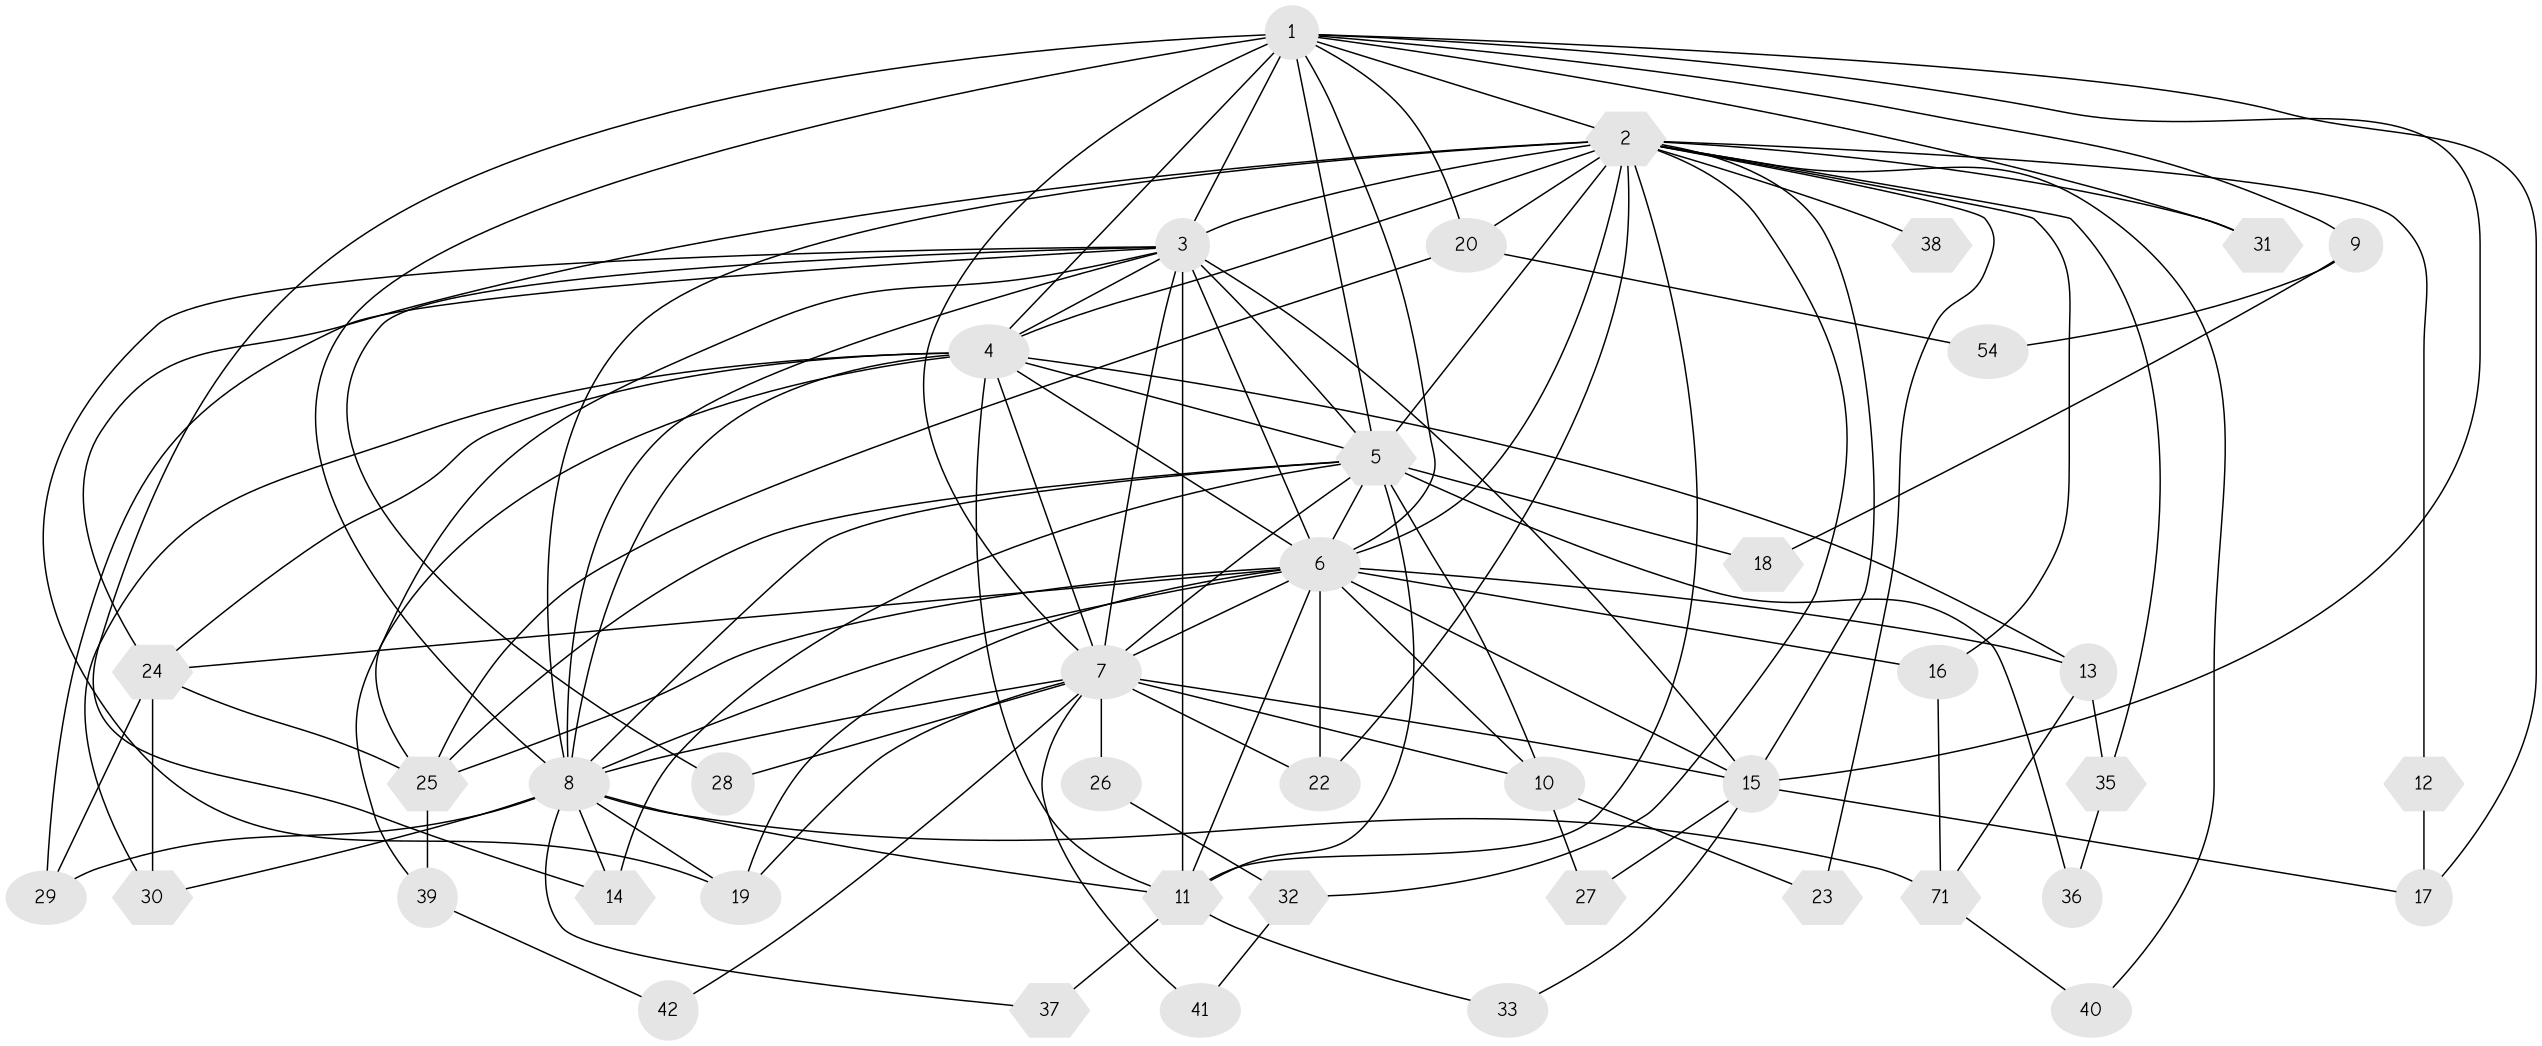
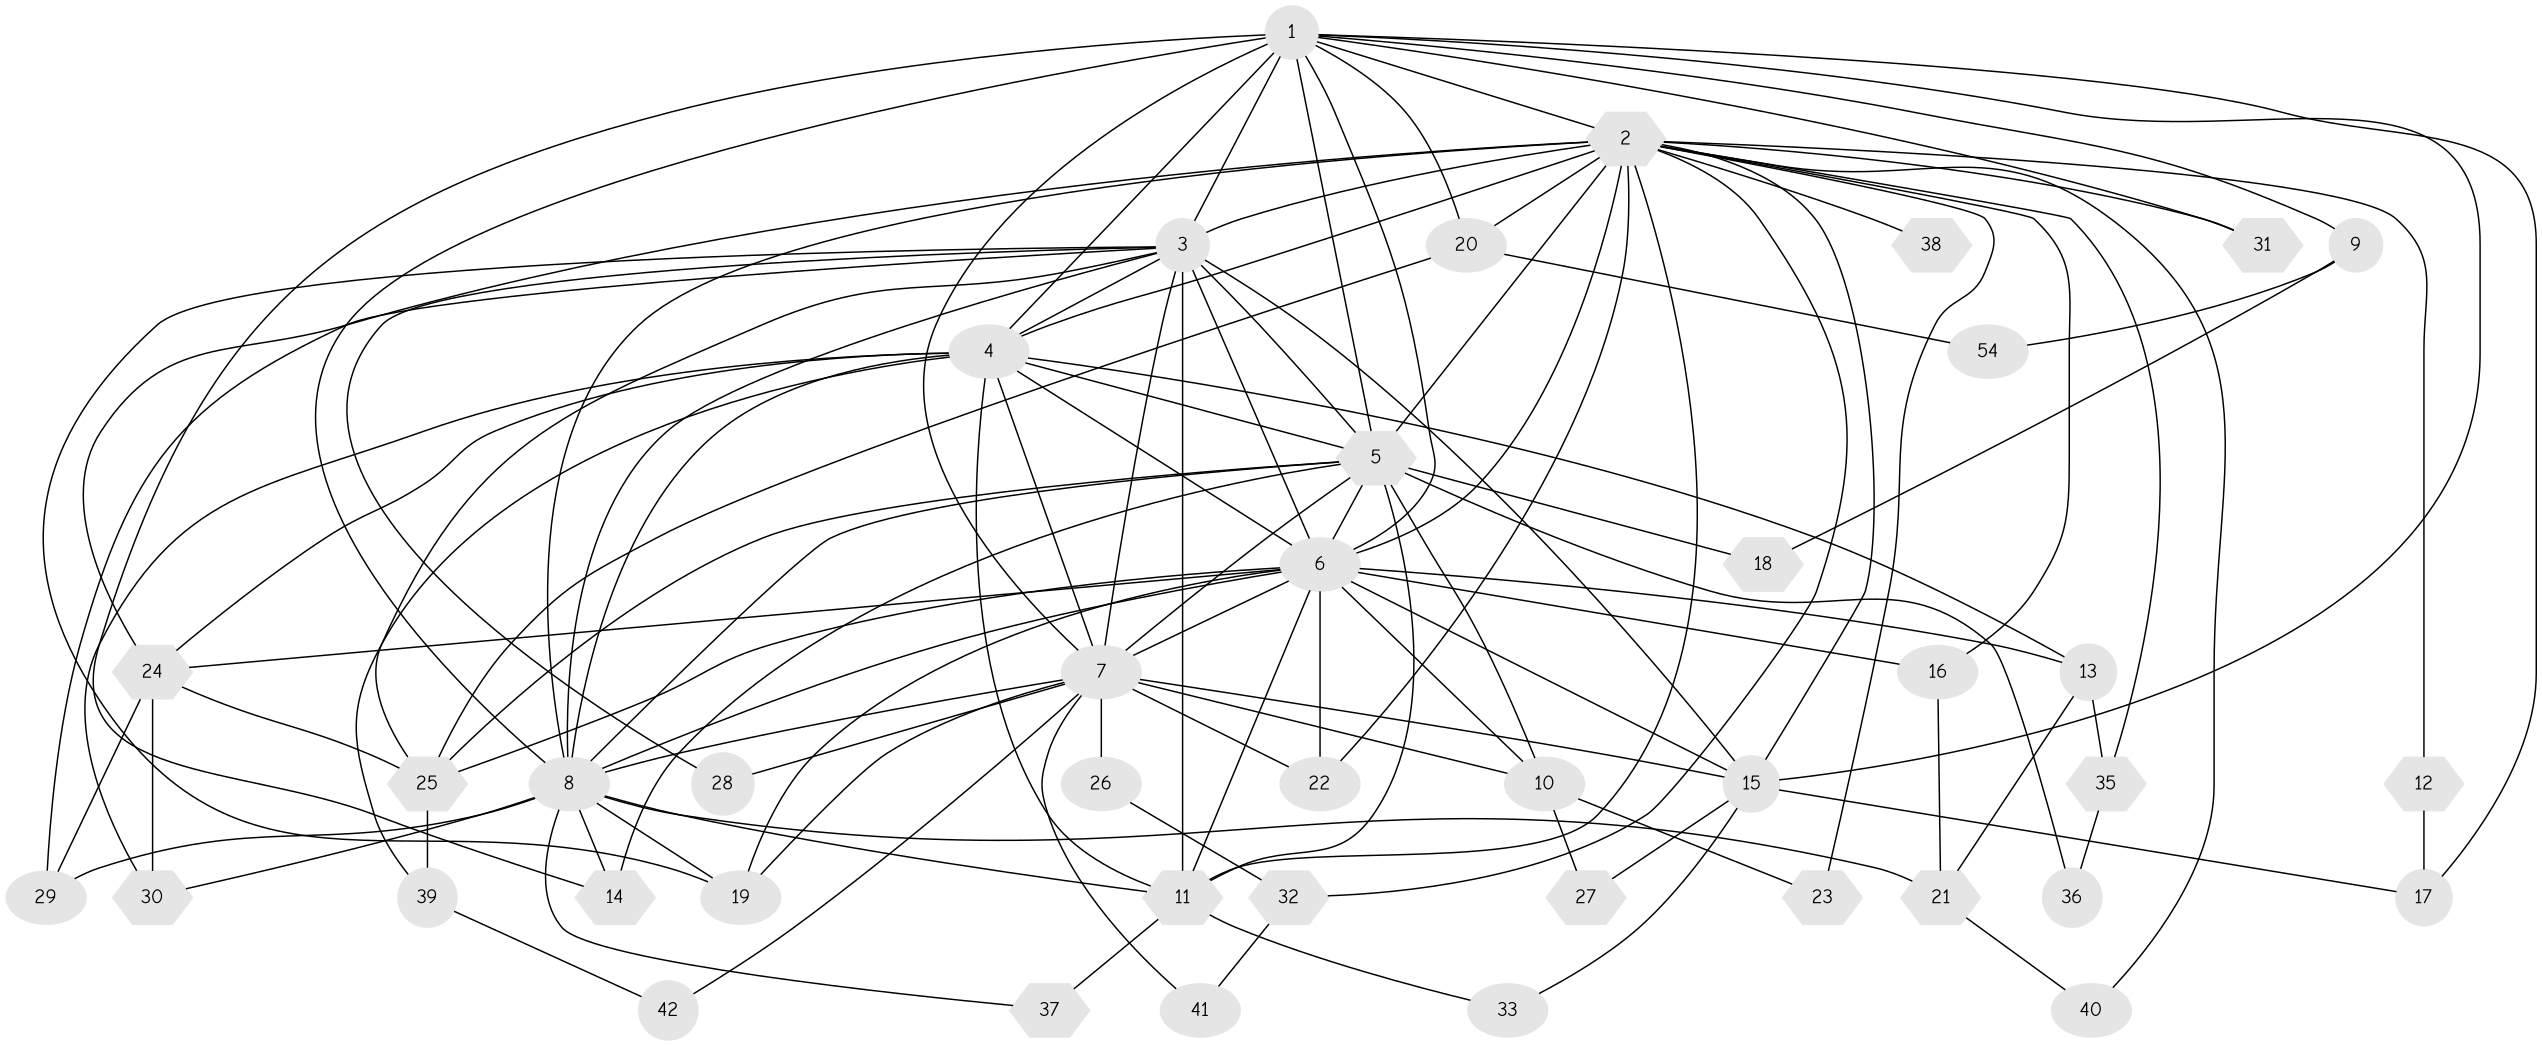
(1941, 898) -> (1941, 898)
